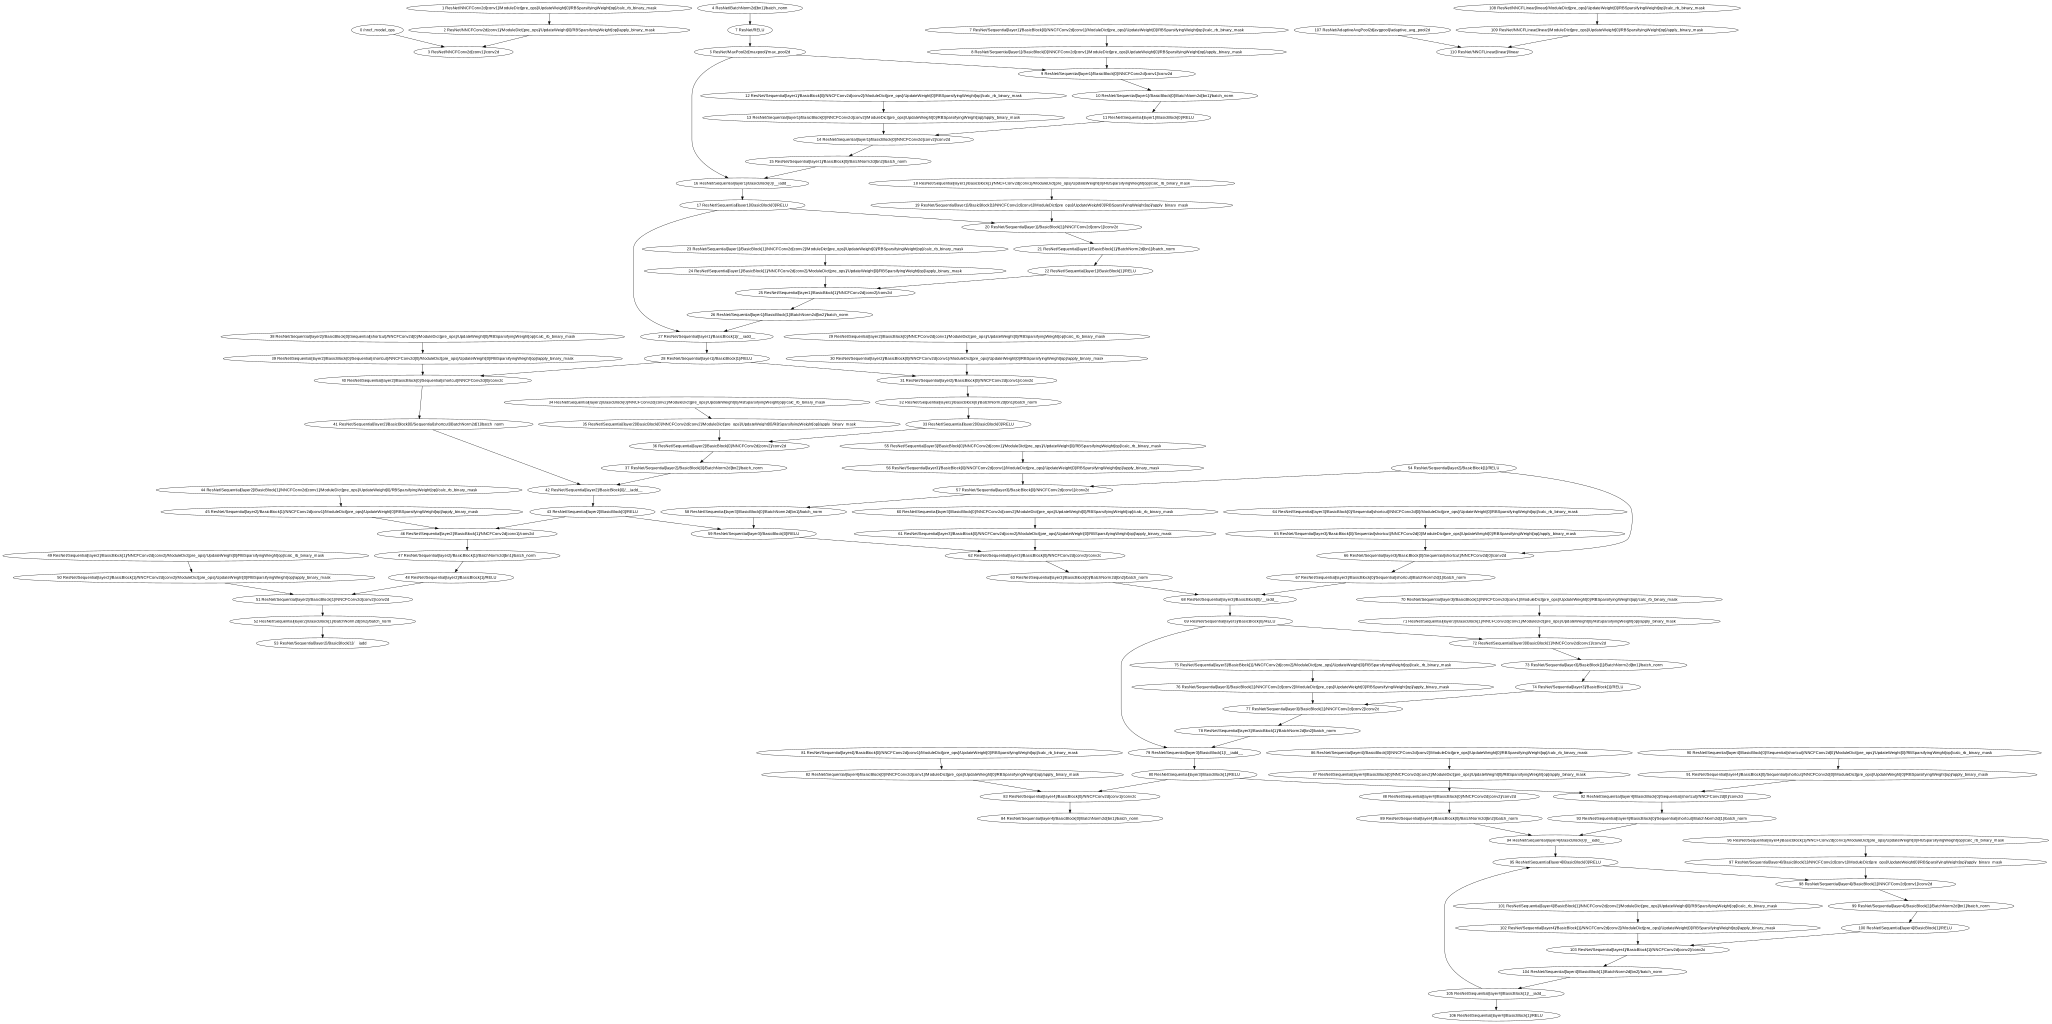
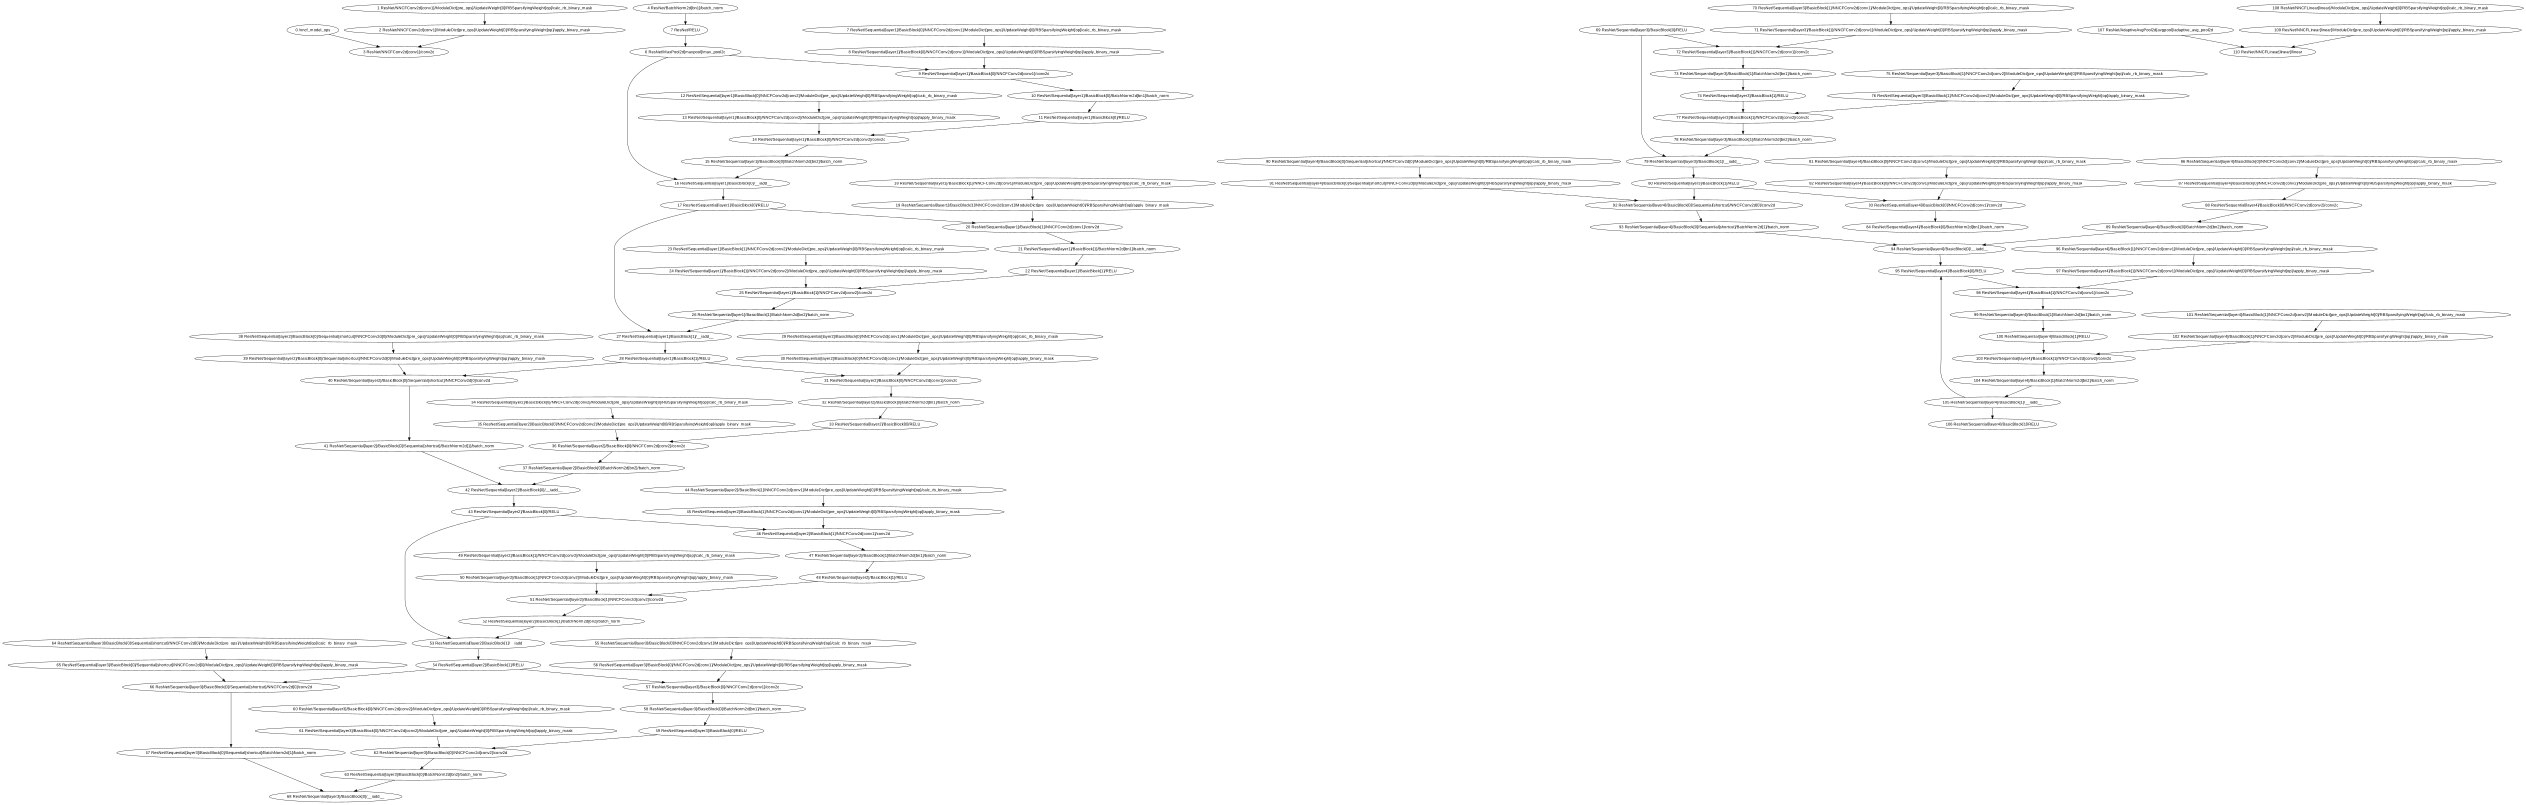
(672, 523) -> (405, 560)
(1230, 609) -> none
none -> (478, 653)
